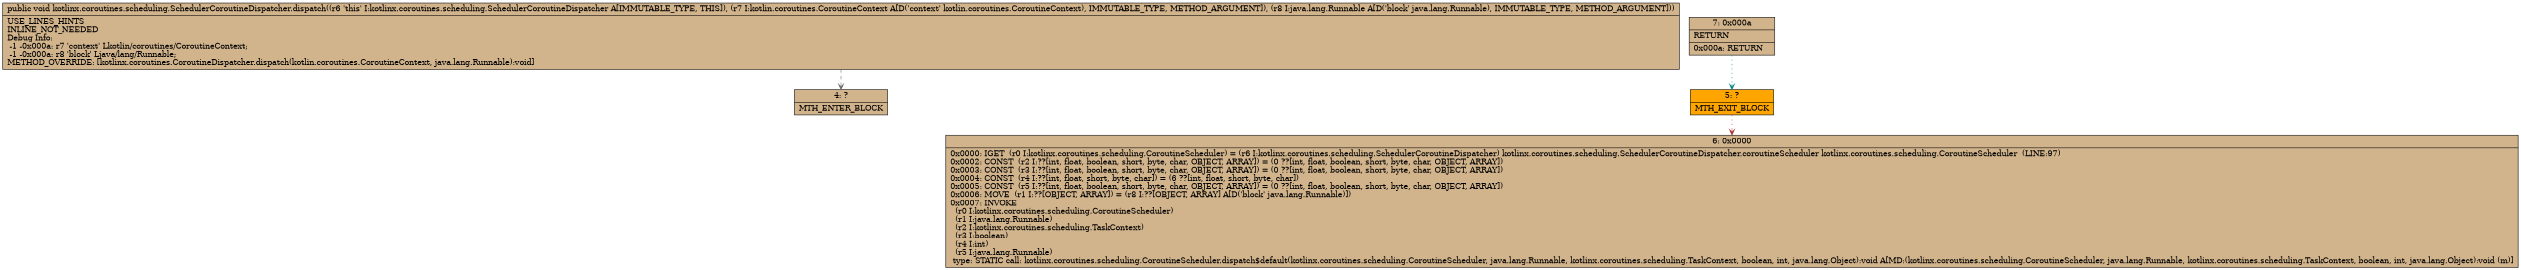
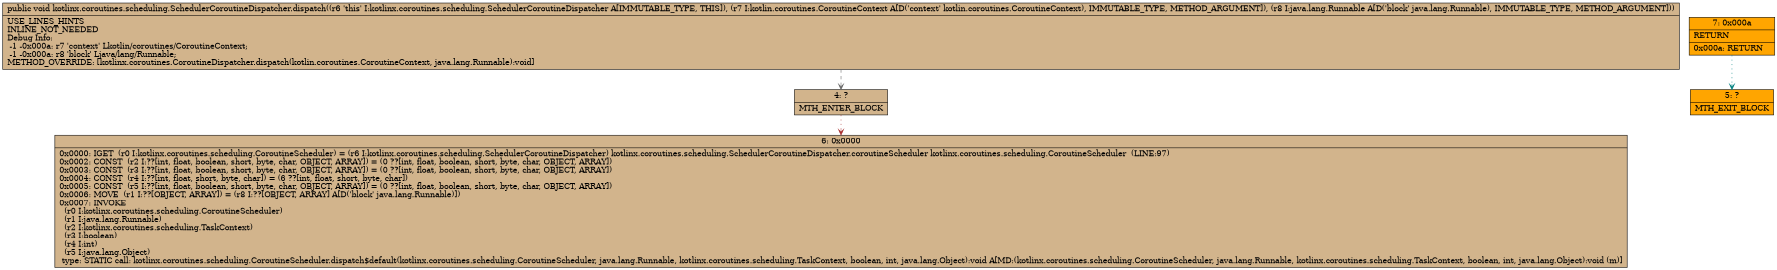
(1732, 36) -> (1732, 36)
(1732, 122) -> (841, 122)
(1001, 253) -> (105, 253)
